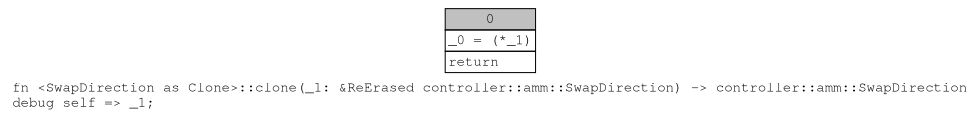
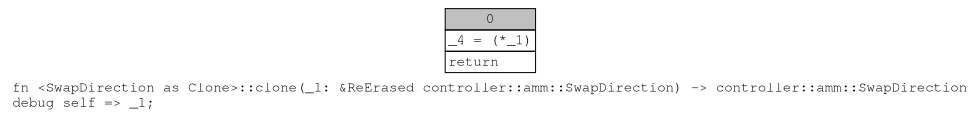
(490, 40) -> (490, 40)
